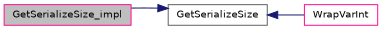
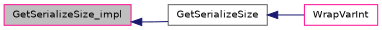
(145, 8) -> (155, 22)
